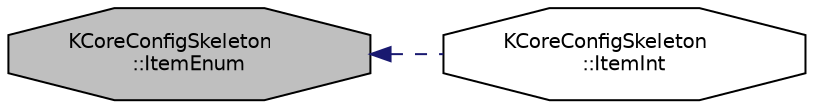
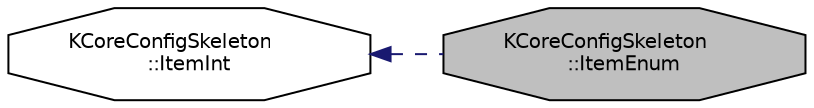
(417, 54) -> (417, 54)
